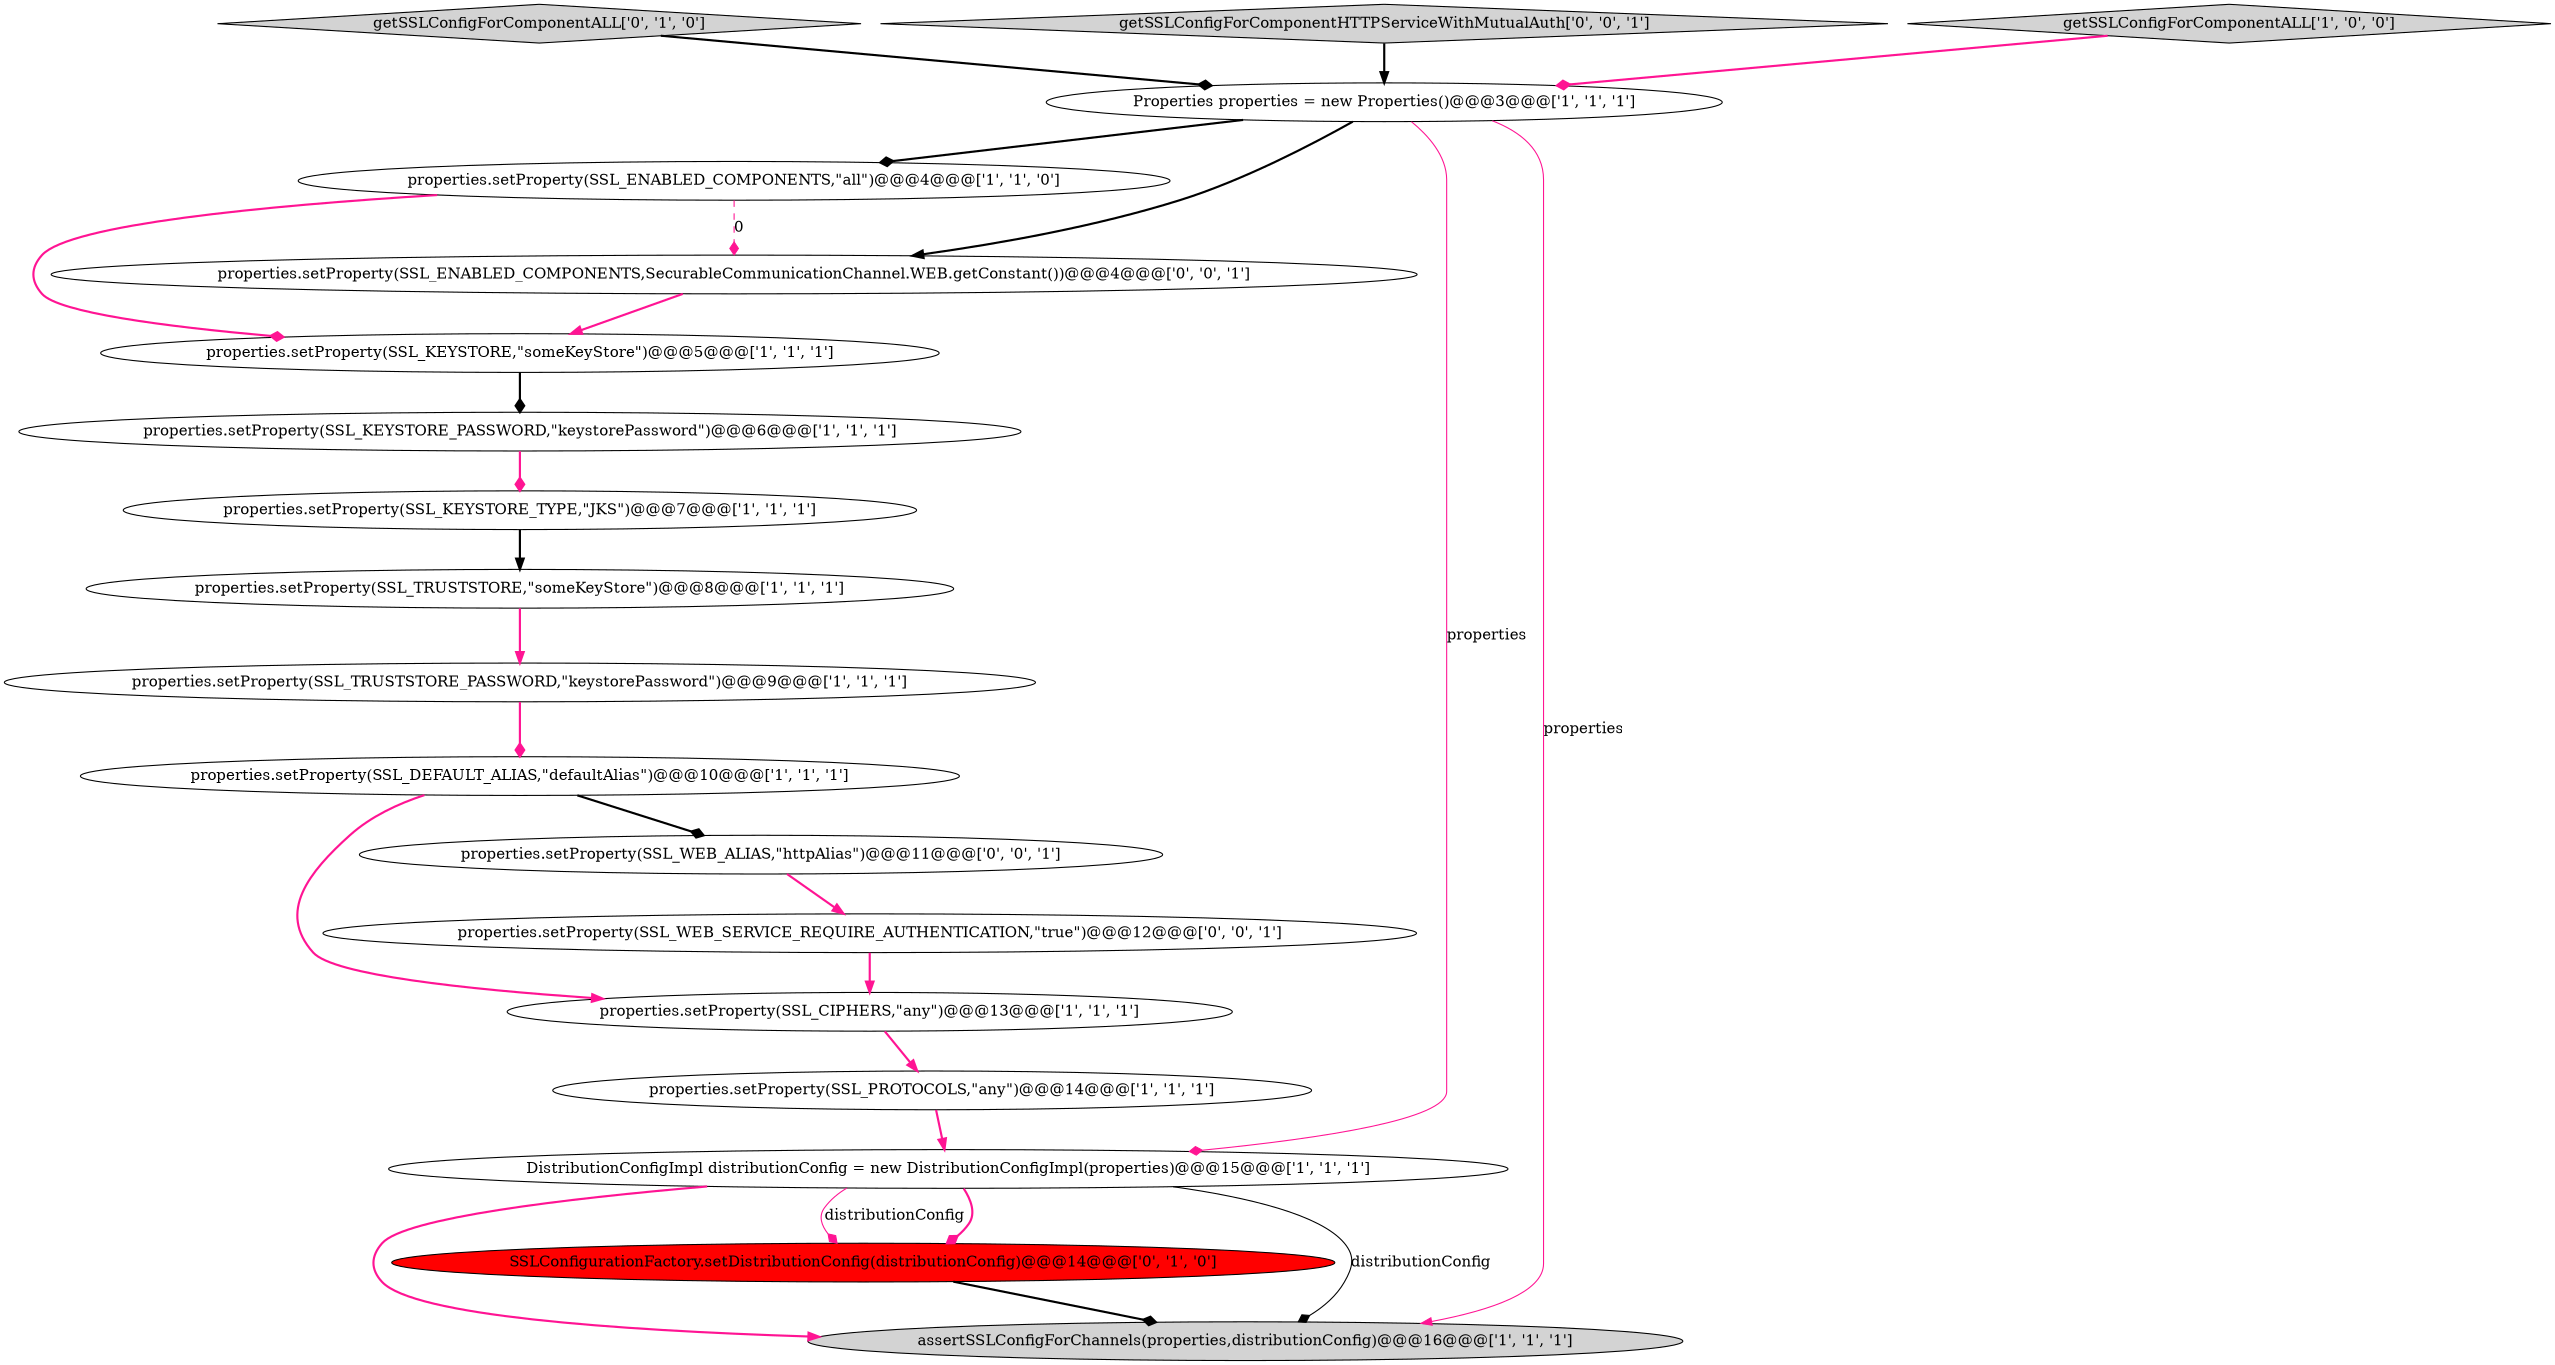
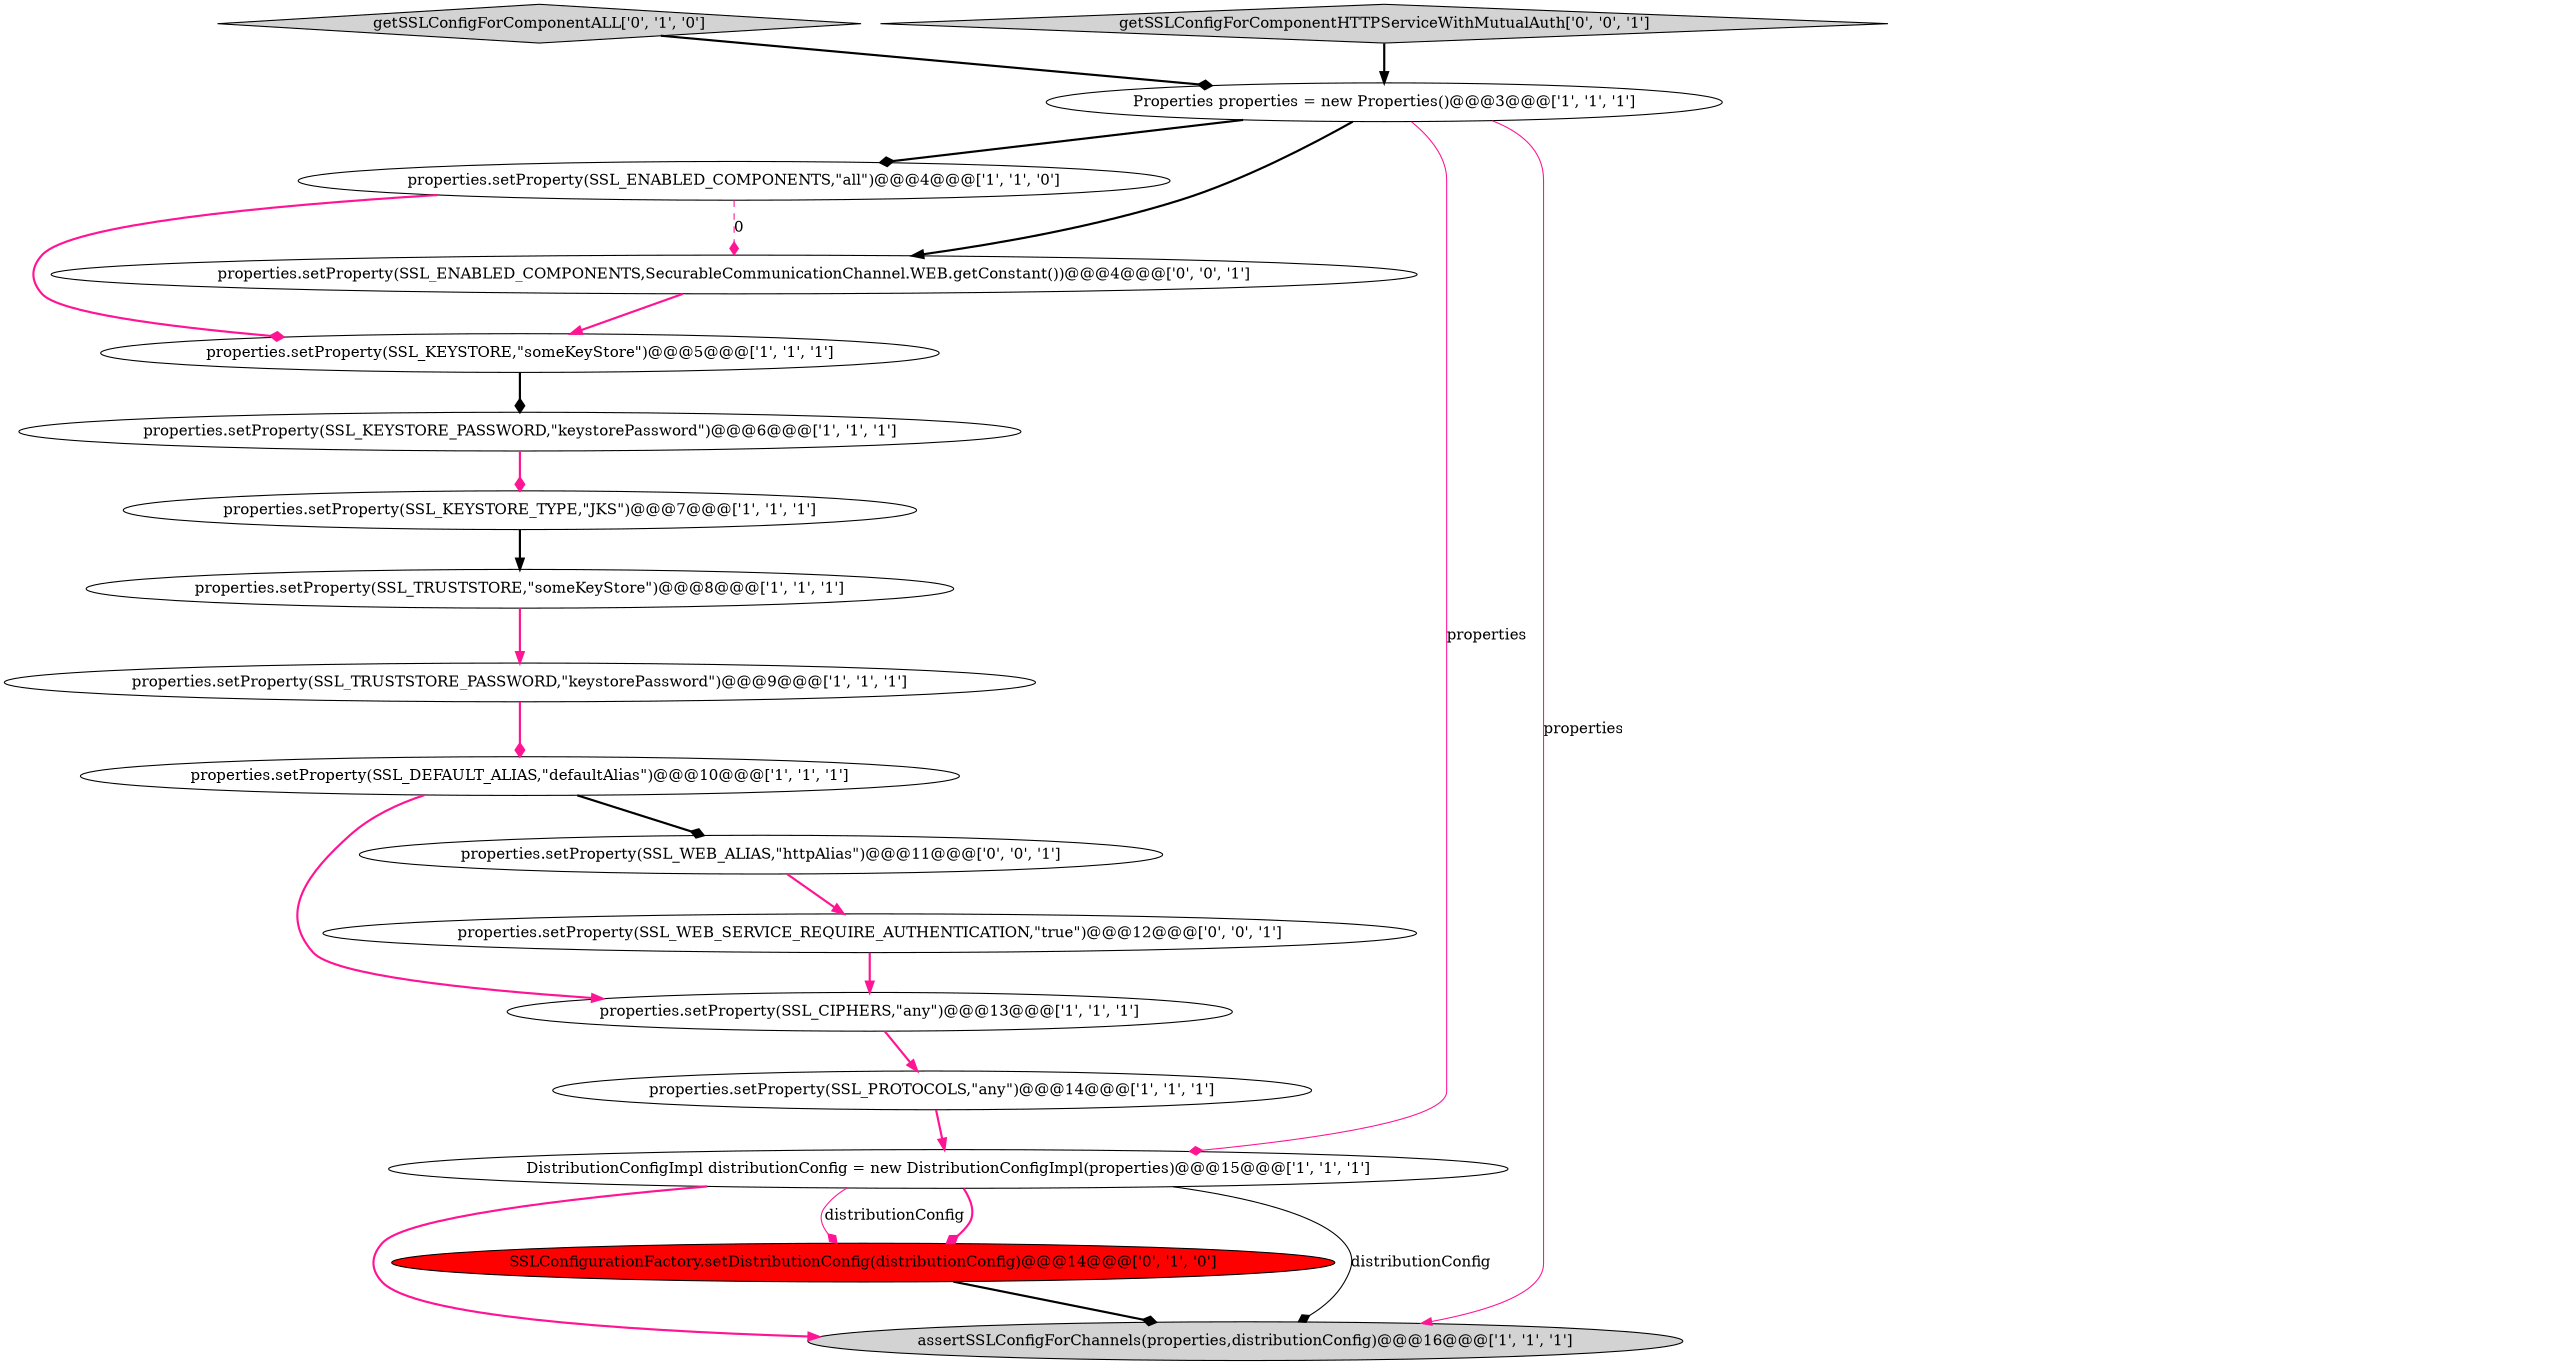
(2229, 24) -> none
